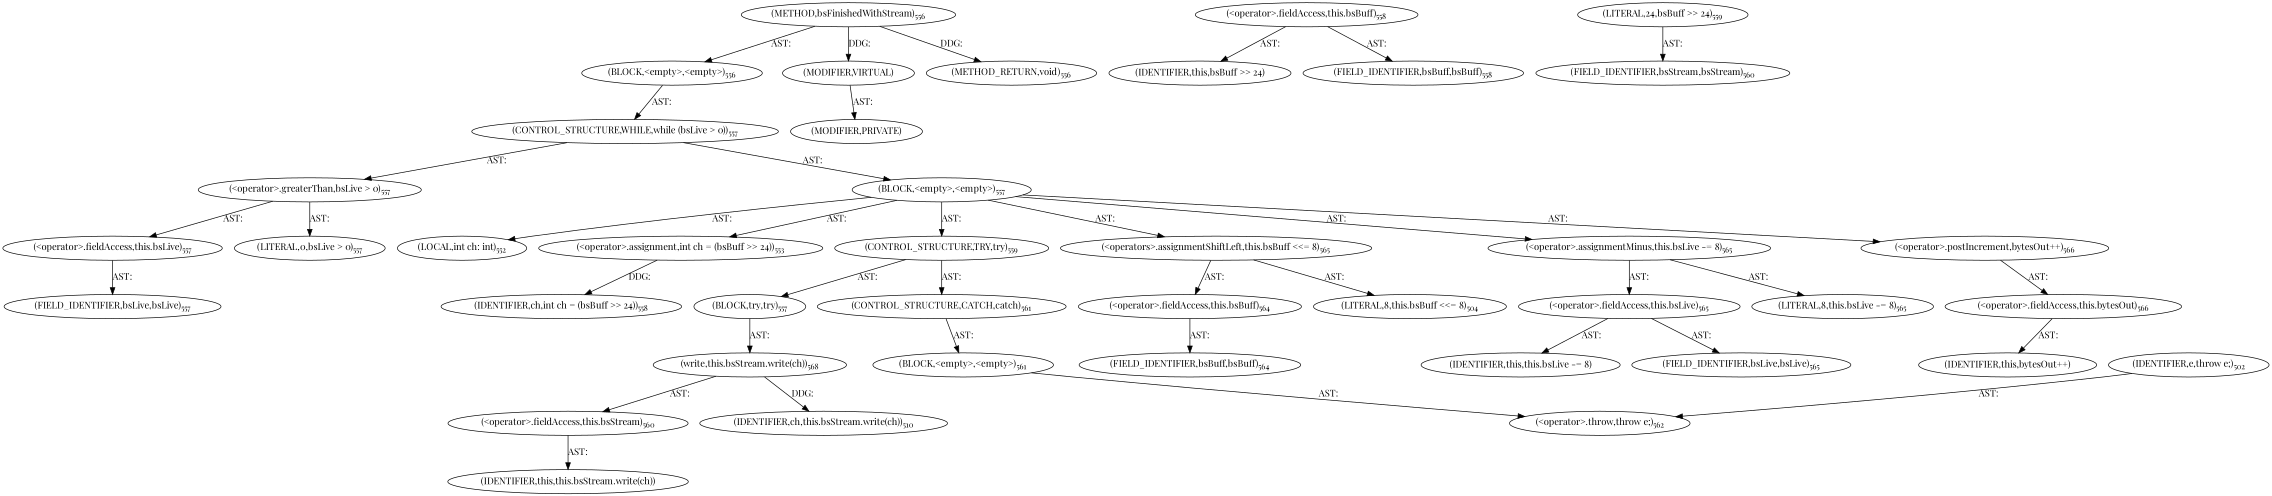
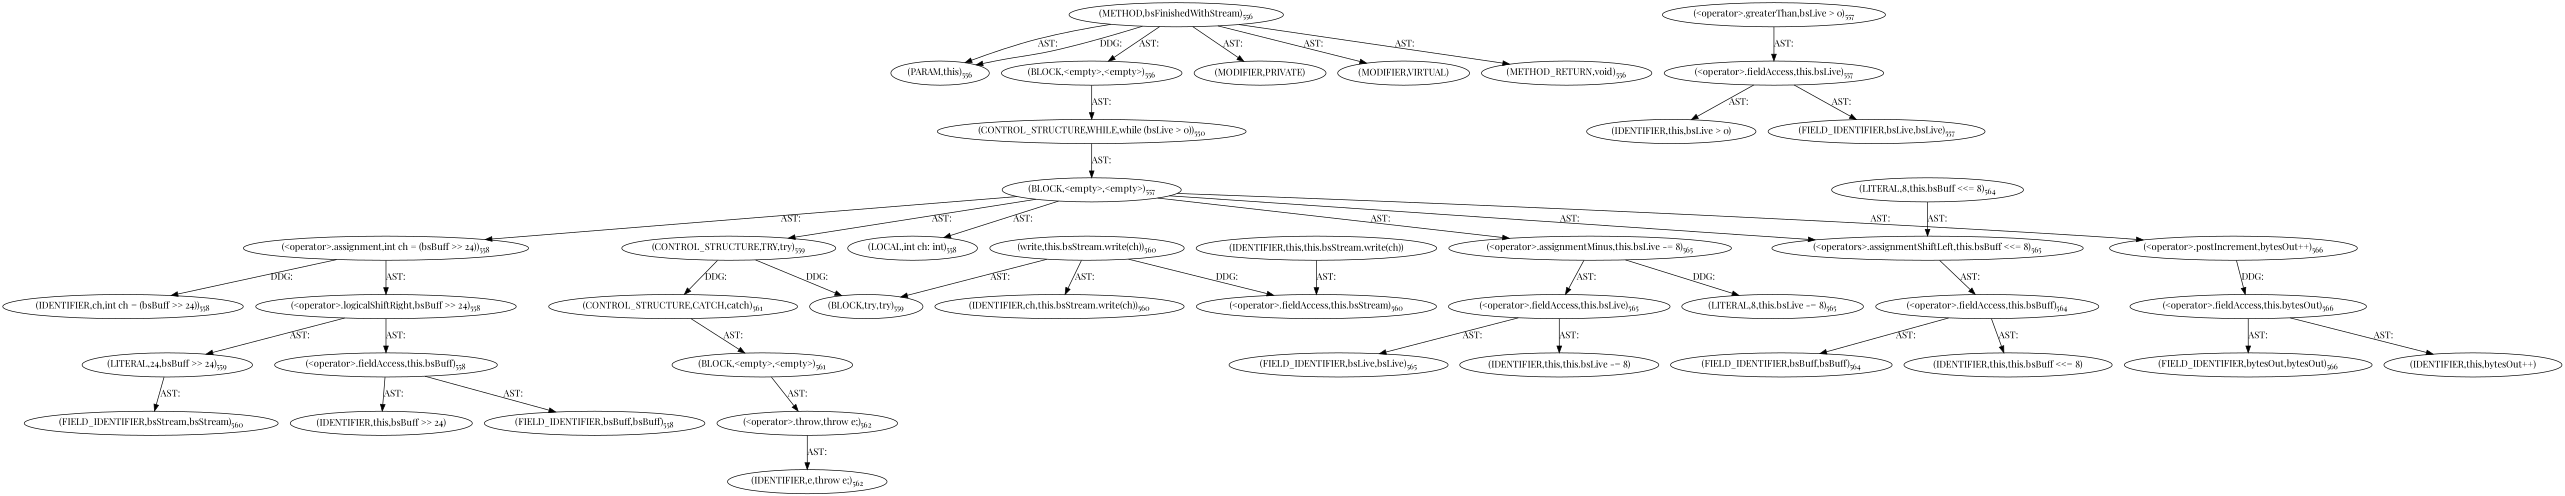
(861, 44) -> (1315, 44)
(953, 44) -> (1406, 44)
none -> (940, 73)
(852, 99) -> (1216, 42)
(733, 130) -> (1200, 130)
none -> (1671, 131)
(469, 160) -> none
(501, 247) -> (952, 247)
(780, 247) -> (485, 247)
(310, 248) -> none
(869, 277) -> (818, 277)
(953, 277) -> (717, 277)
(1311, 277) -> (1928, 216)
(1760, 277) -> (1705, 277)
(2040, 277) -> (2254, 277)
(783, 306) -> (899, 306)
(1473, 306) -> (1990, 189)
none -> (386, 307)
(750, 332) -> (977, 277)
(813, 364) -> (1150, 247)
(2239, 364) -> (858, 481)
none -> (2008, 365)
none -> (2248, 365)
(681, 394) -> (1228, 277)
(804, 394) -> (1086, 277)
(1907, 397) -> (807, 449)
(908, 422) -> (1144, 306)
(568, 449) -> (1316, 274)
